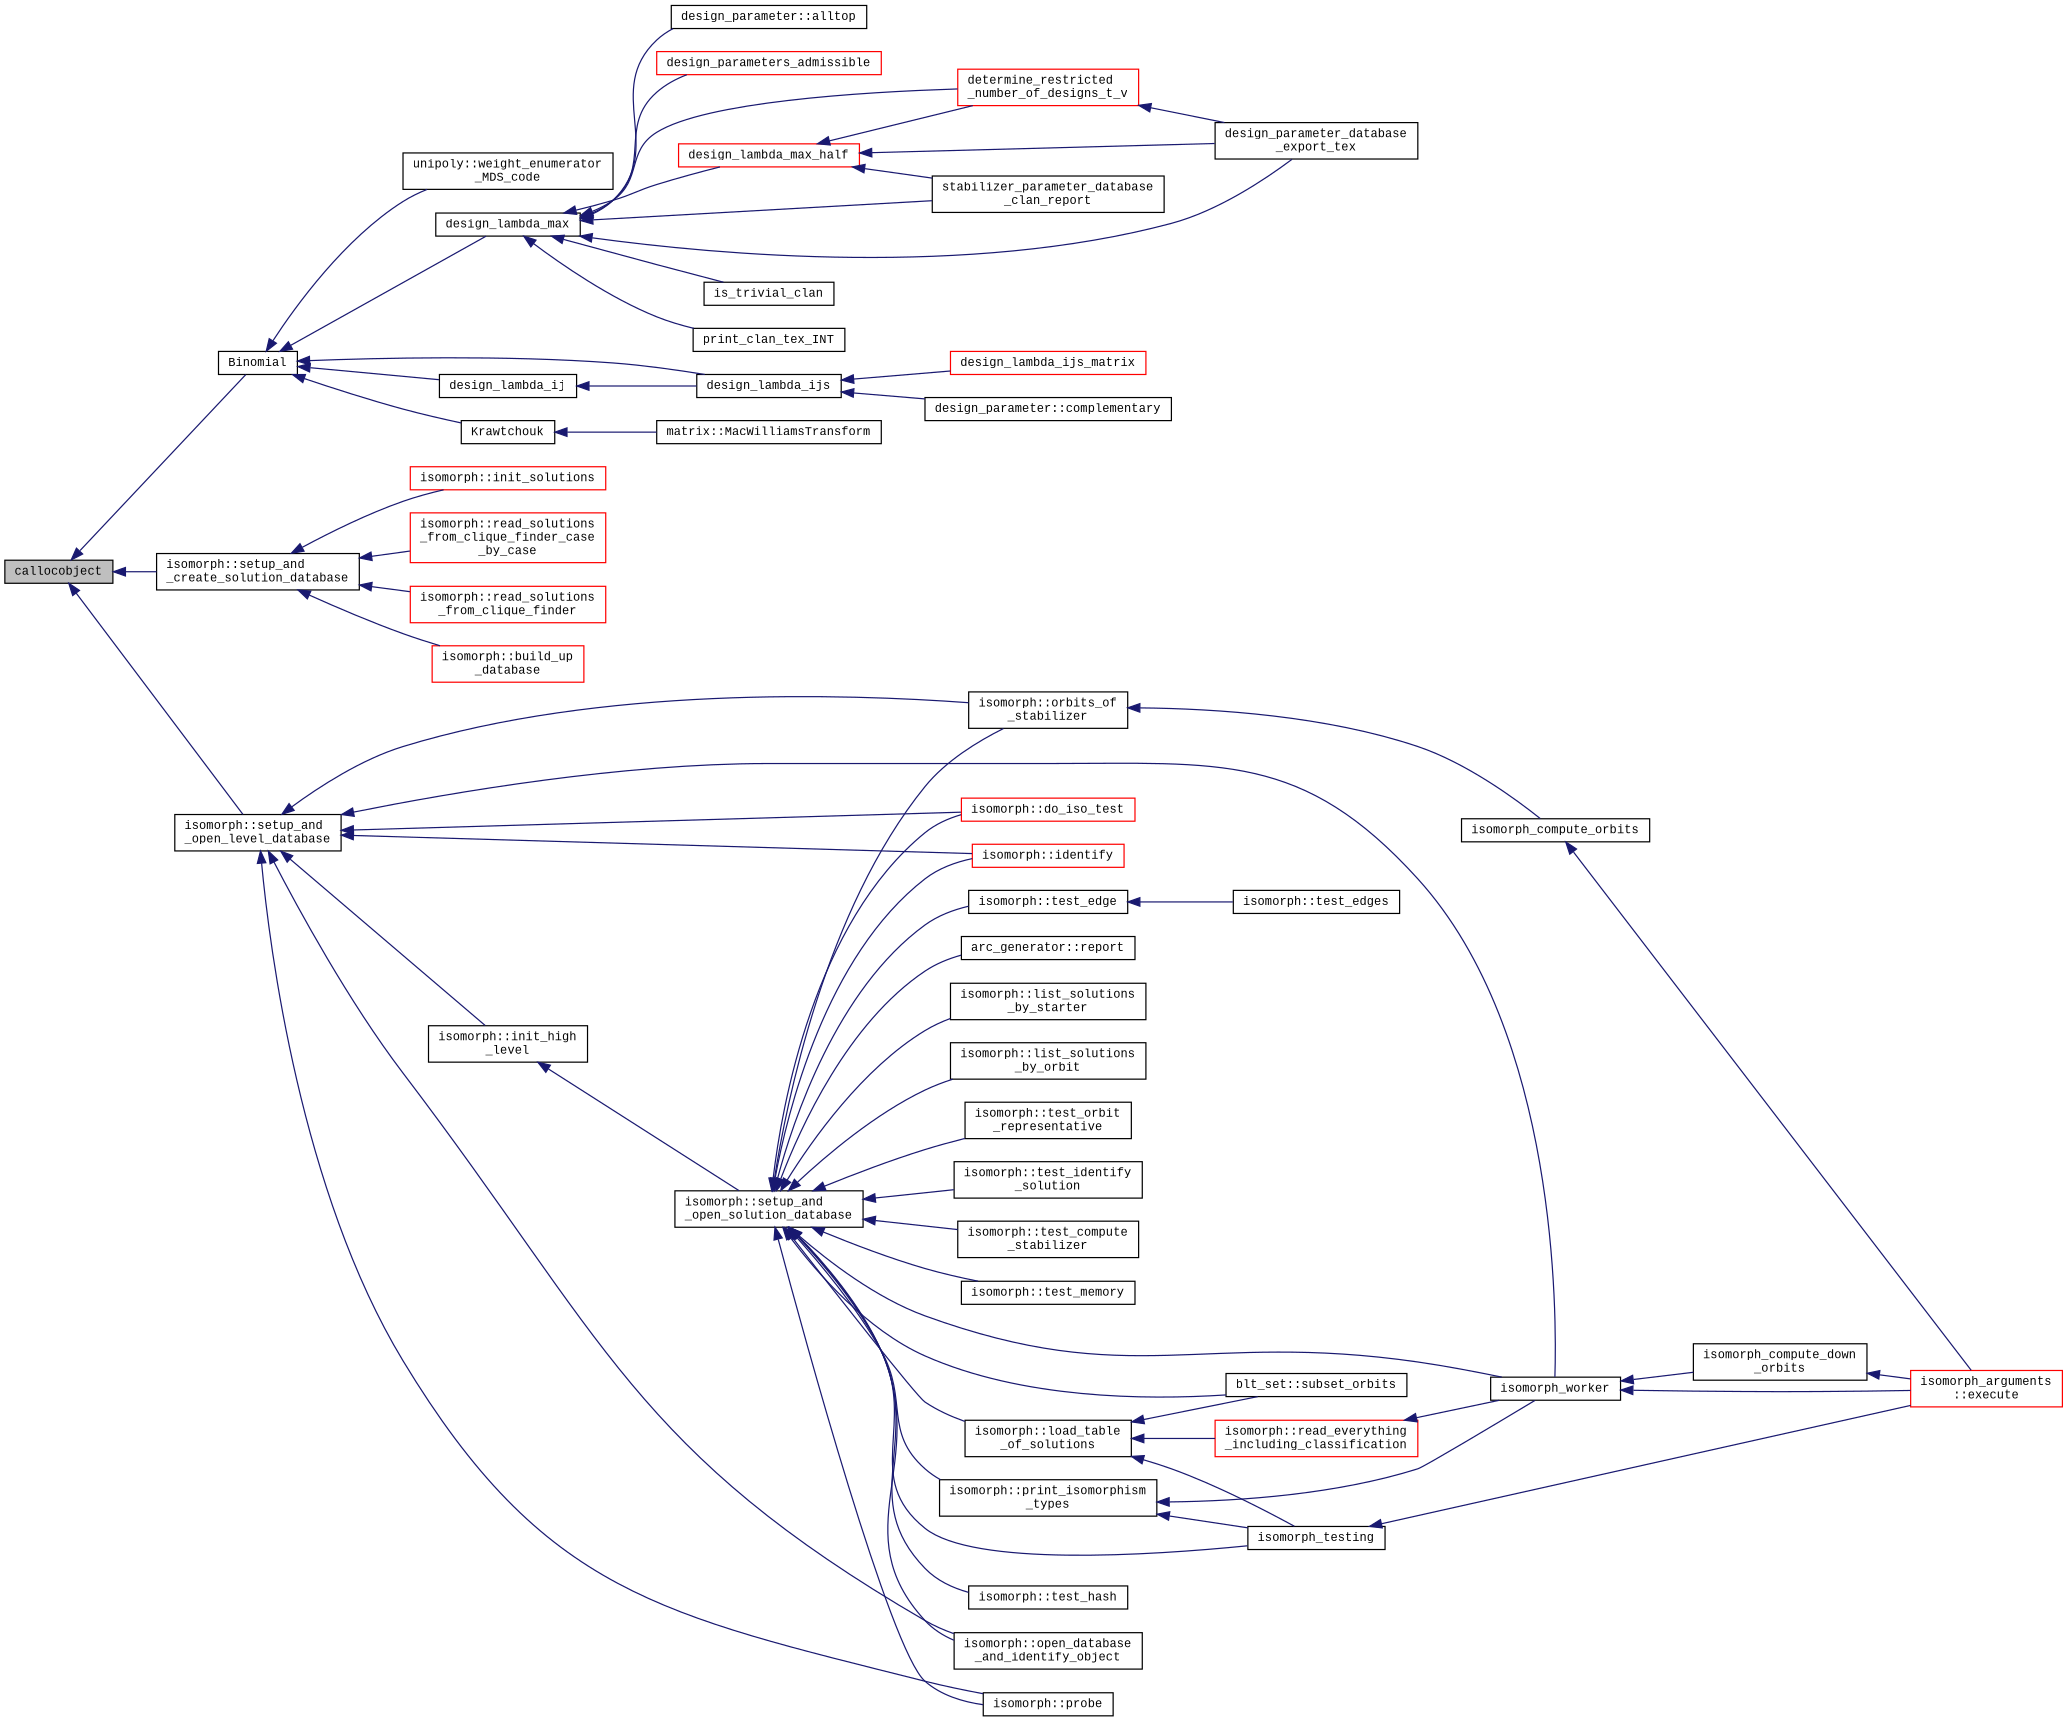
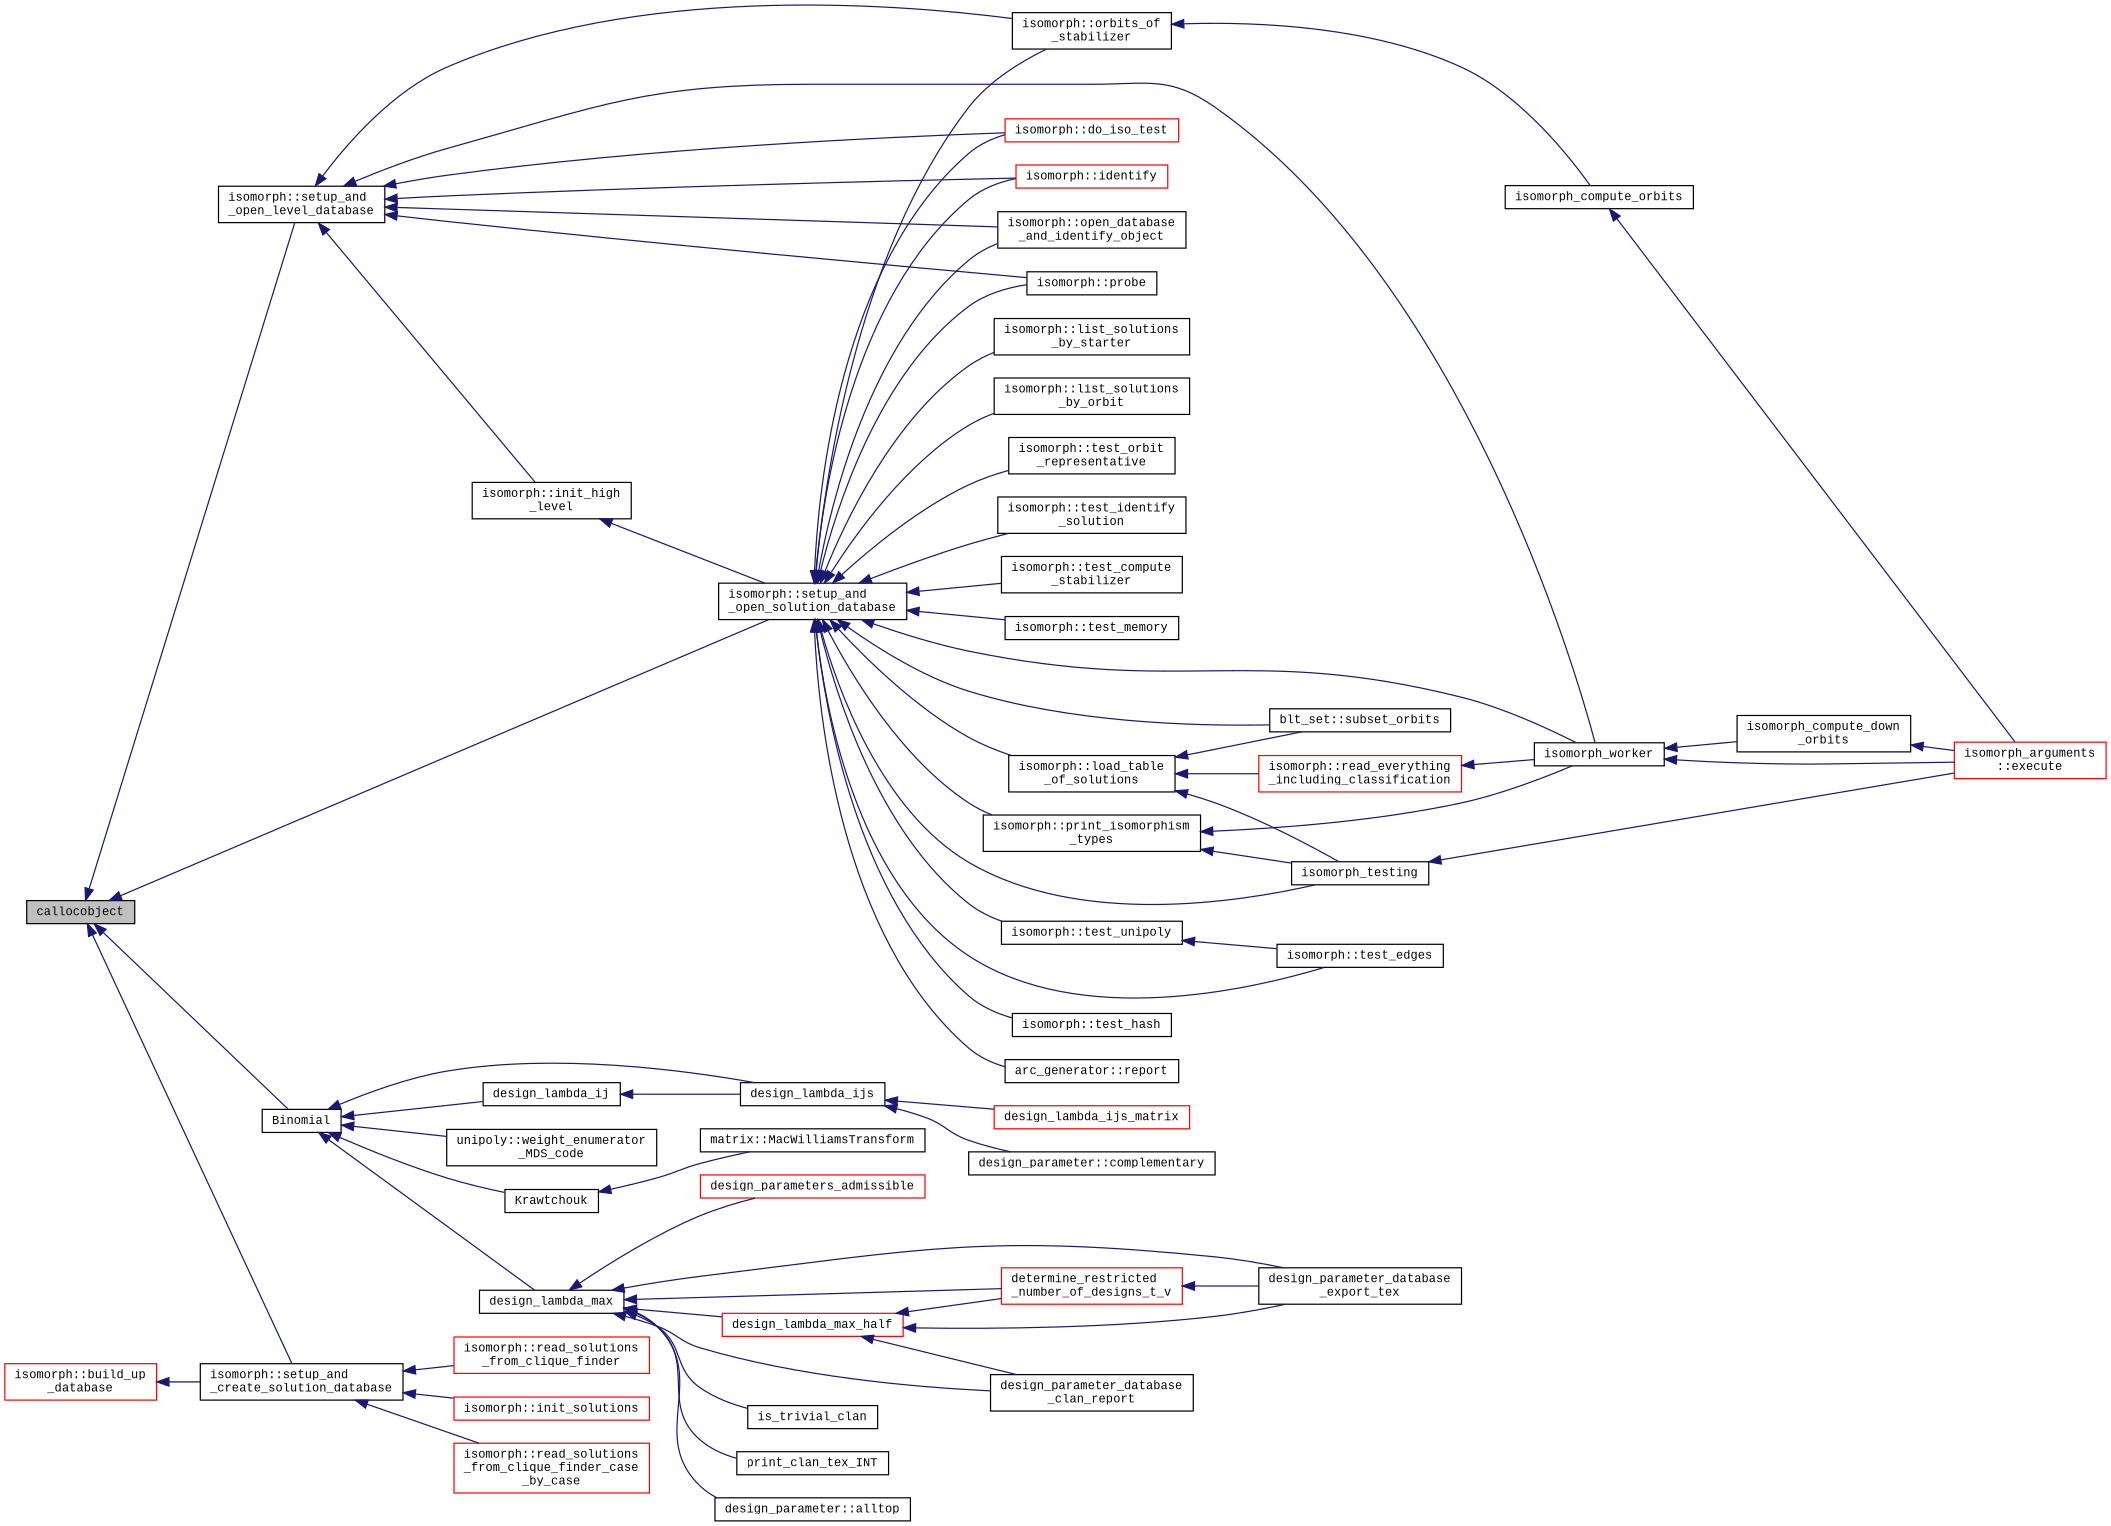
(1048, 194) -> (1092, 1393)
(374, 623) -> (185, 1382)
none -> (444, 758)
(1048, 902) -> (1092, 933)
none -> (968, 955)
